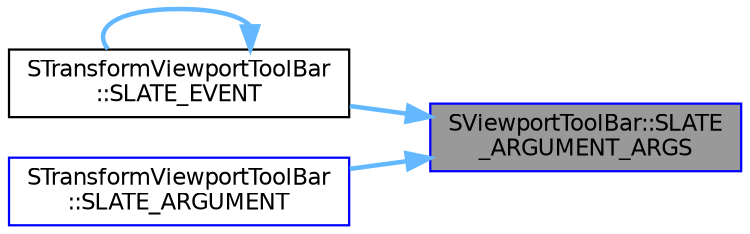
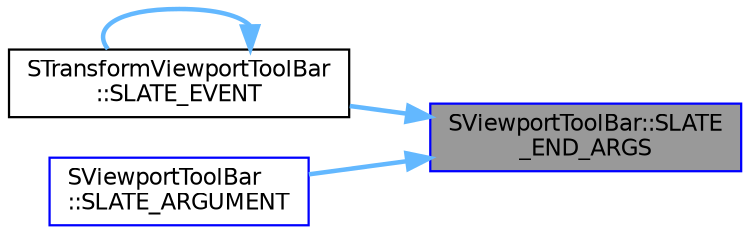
(586, 137) -> (586, 137)
(179, 191) -> (179, 191)
